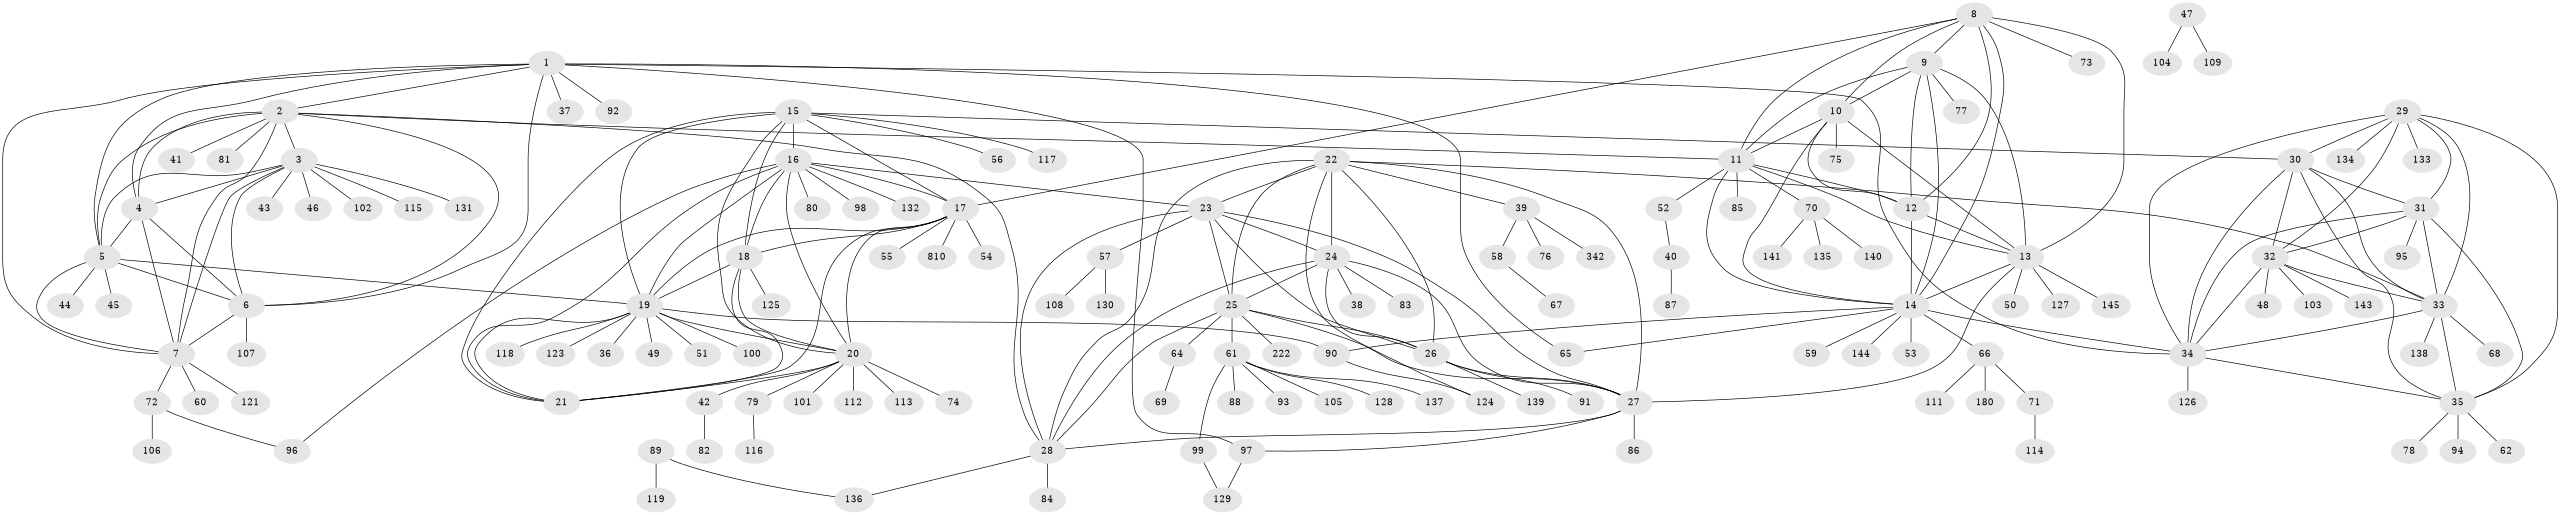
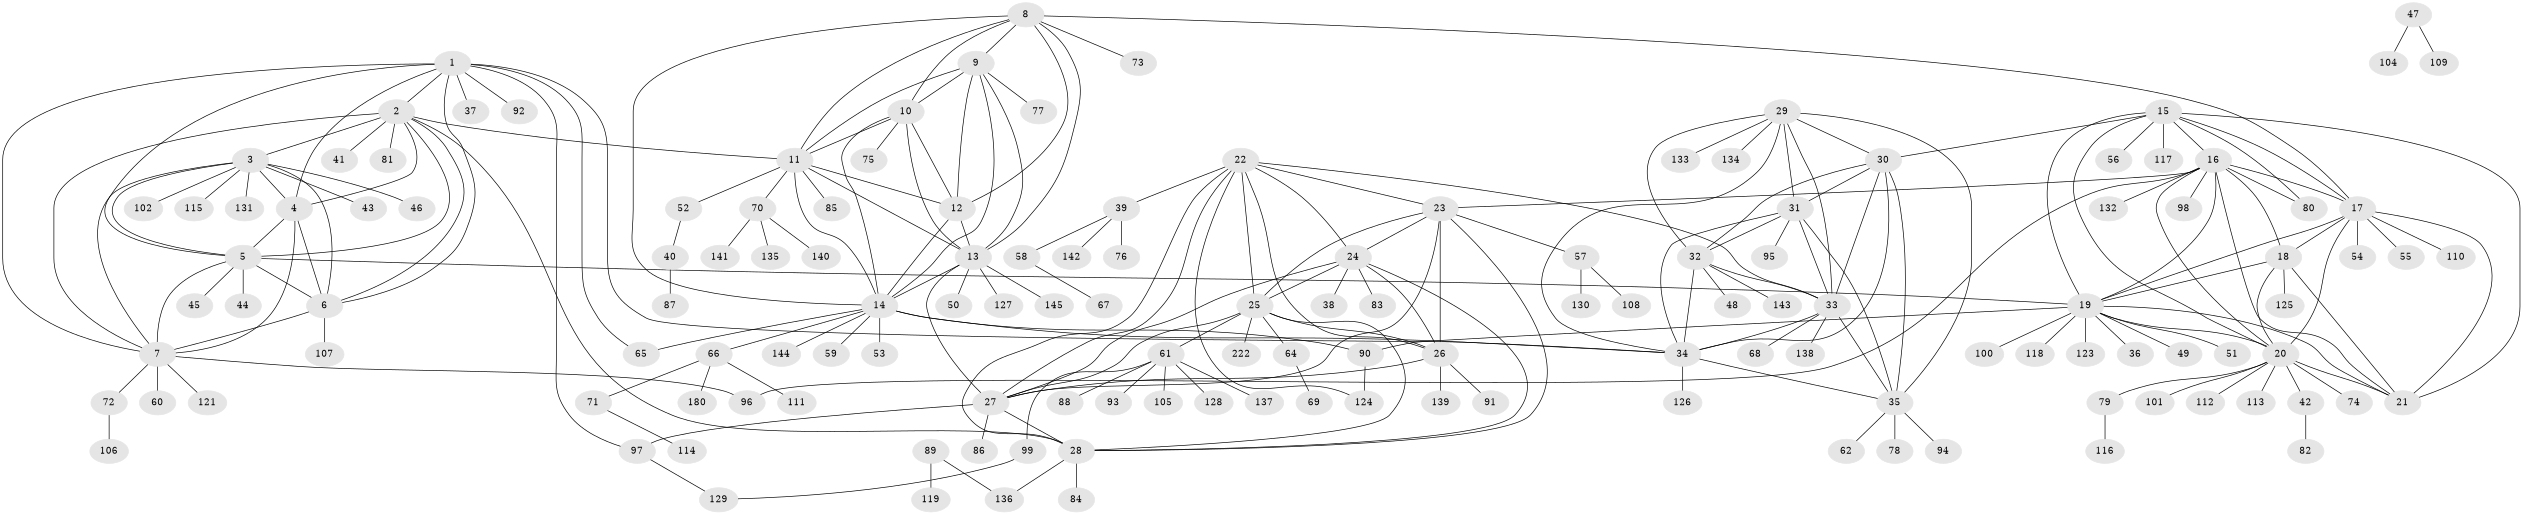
(757, 181) -> (2243, 152)
(937, 257) -> (2456, 257)
(1596, 257) -> (1072, 257)
(2313, 306) -> none
(220, 430) -> (455, 371)
